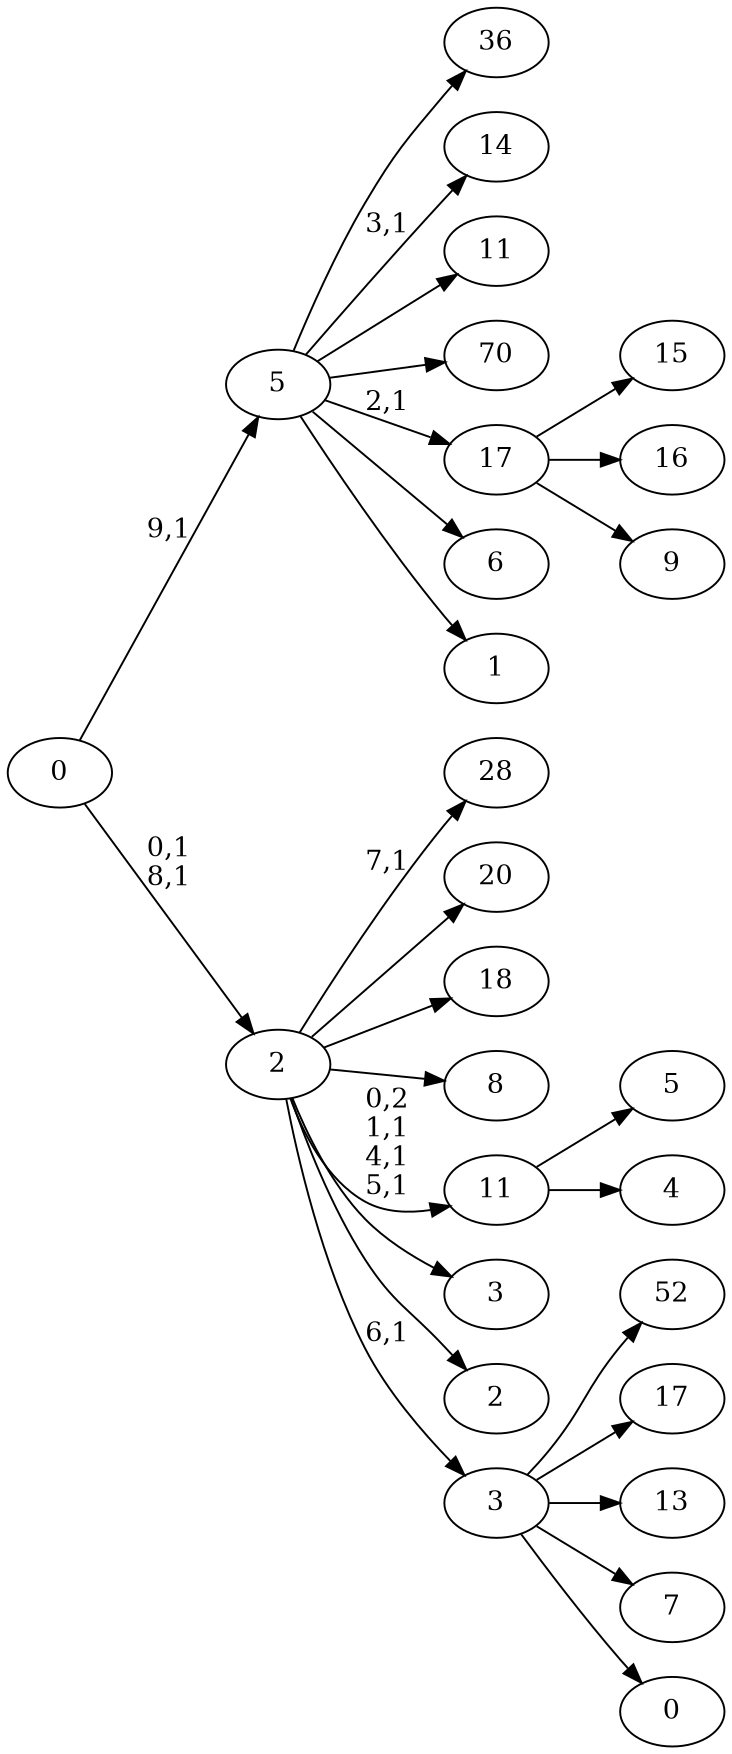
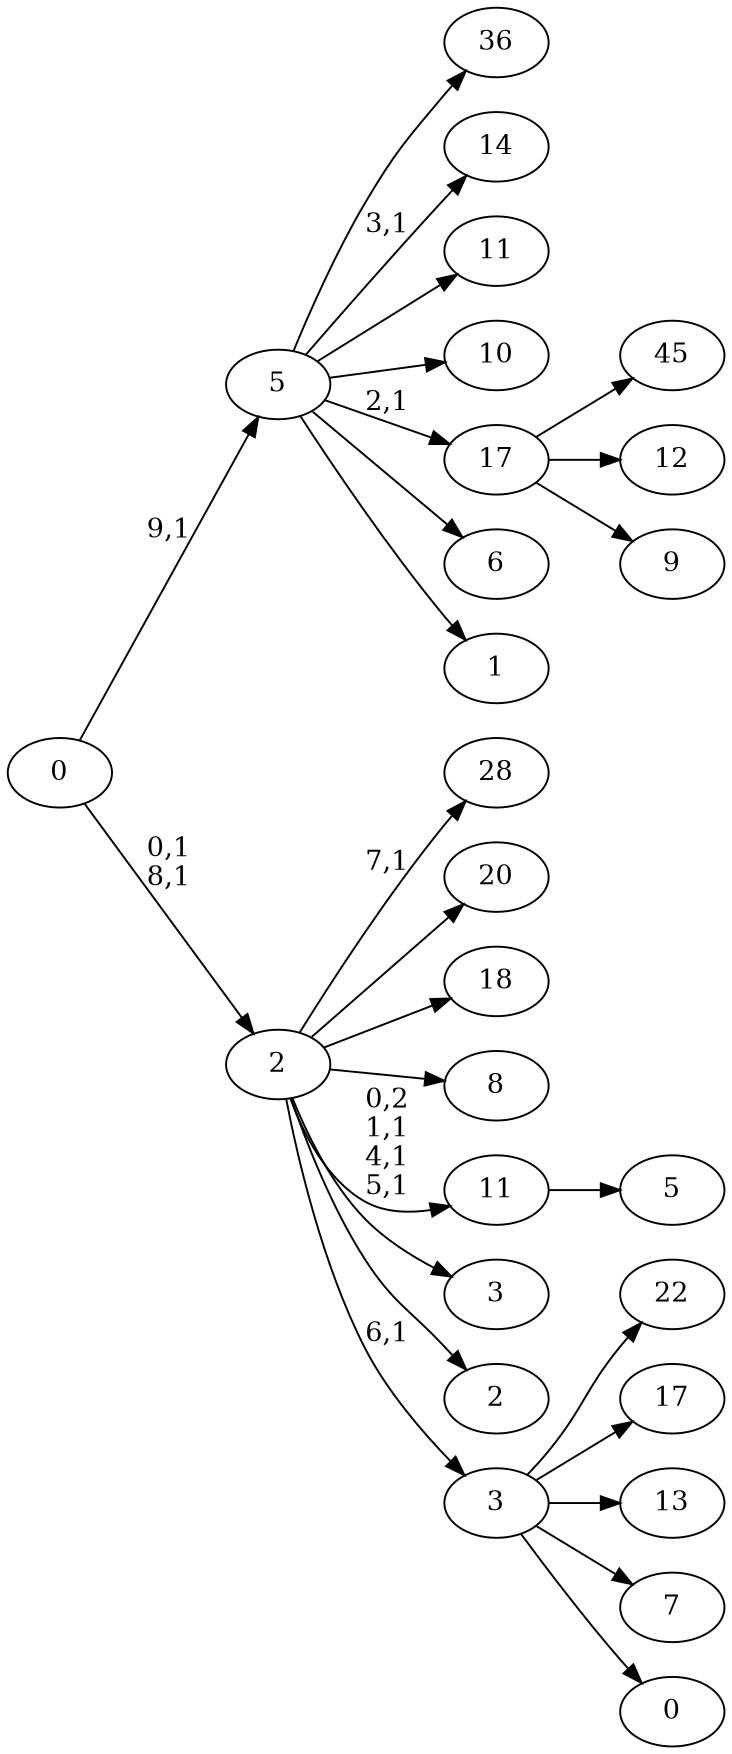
(497, 355) -> (497, 355)
(672, 355) -> (672, 355)
(672, 460) -> (672, 460)
(672, 1190) -> none
(672, 1294) -> (672, 1294)
